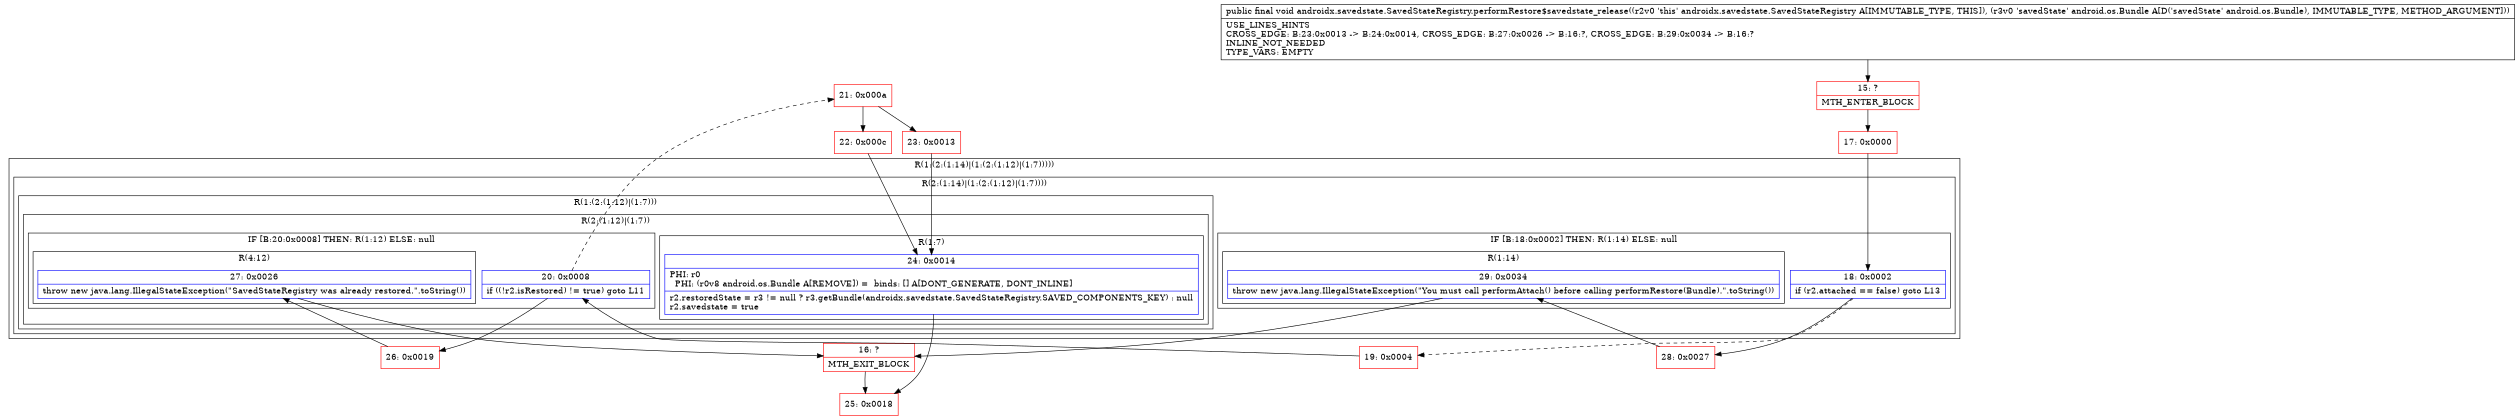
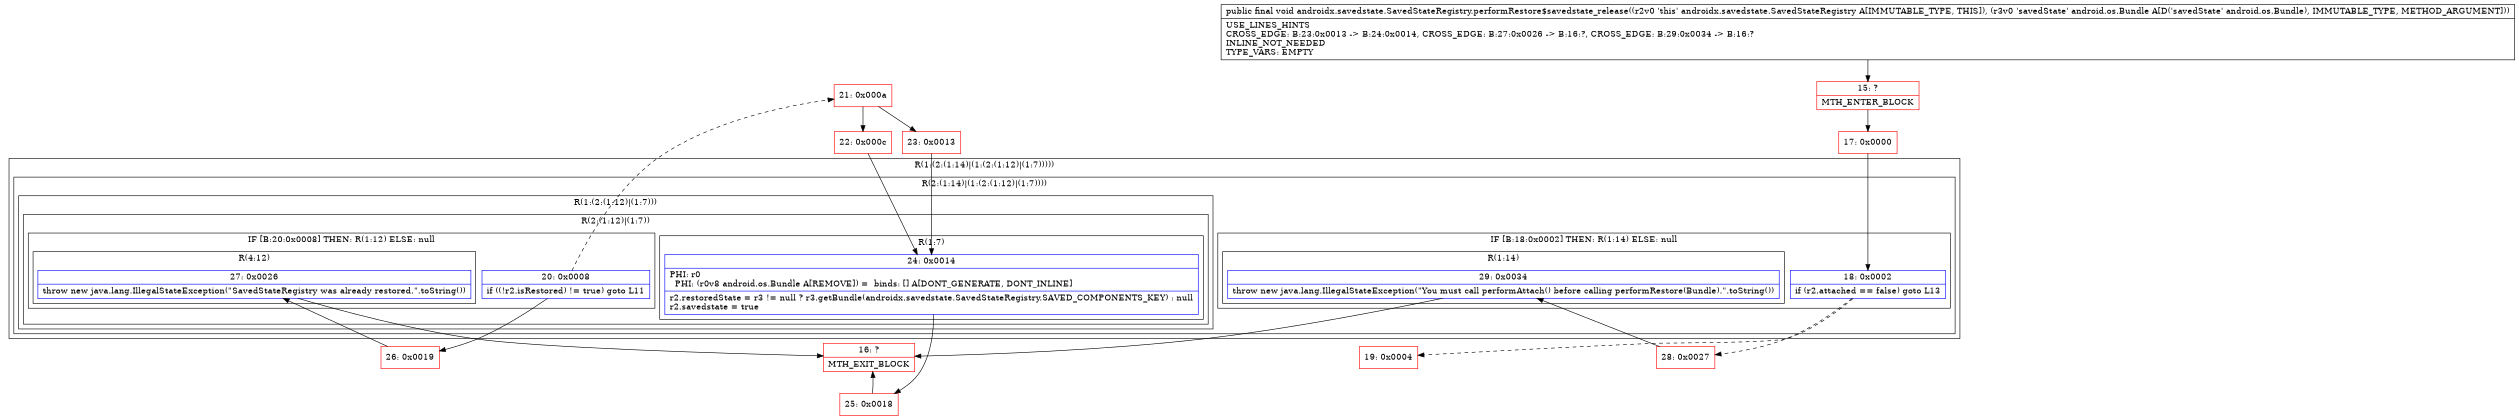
(969, 345) -> none
(1767, 345) -> (1767, 345)
(865, 379) -> (873, 386)
